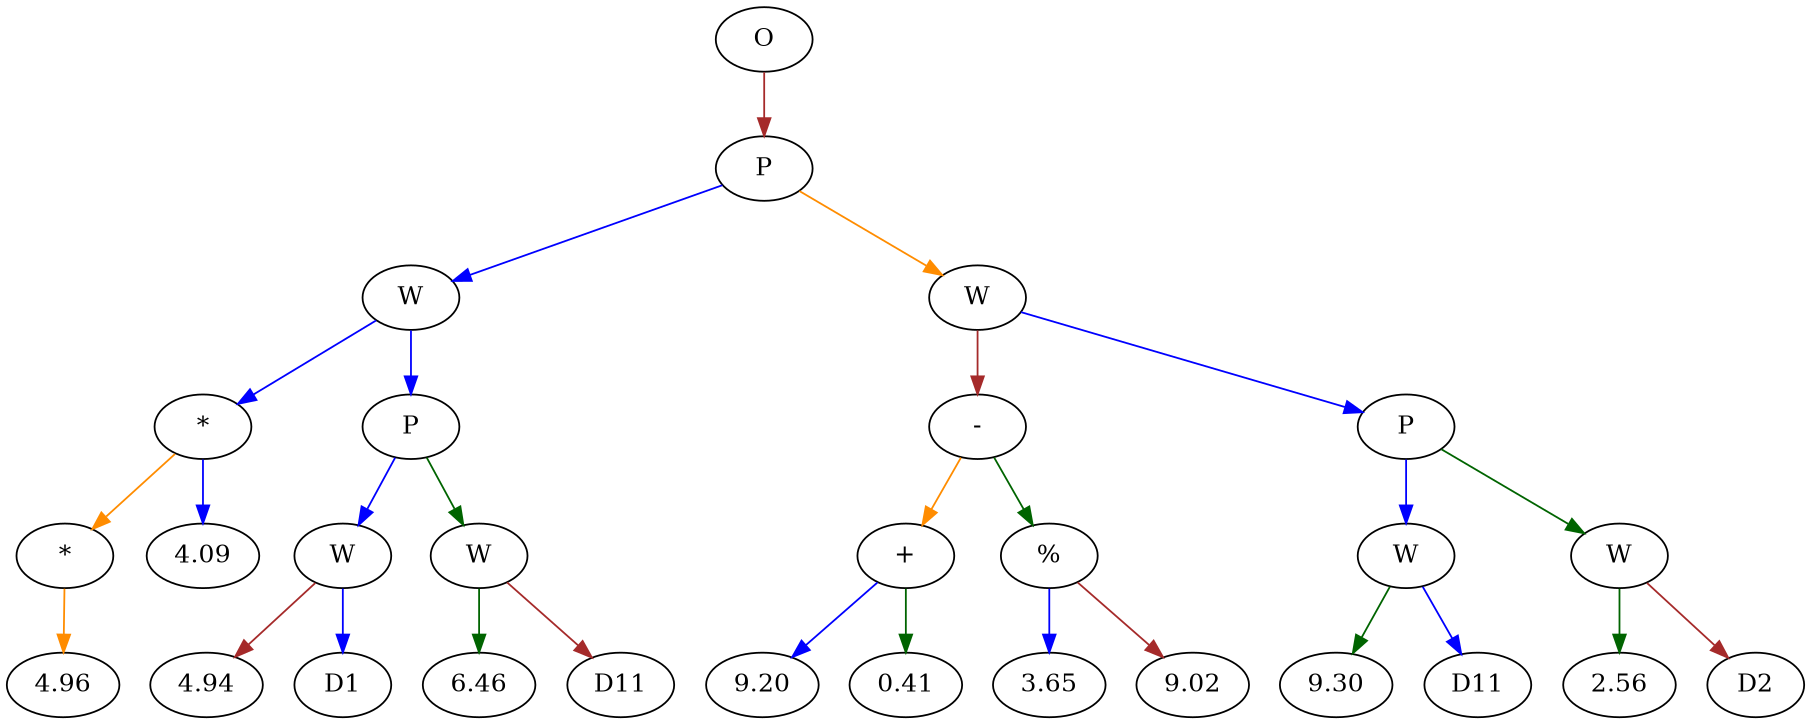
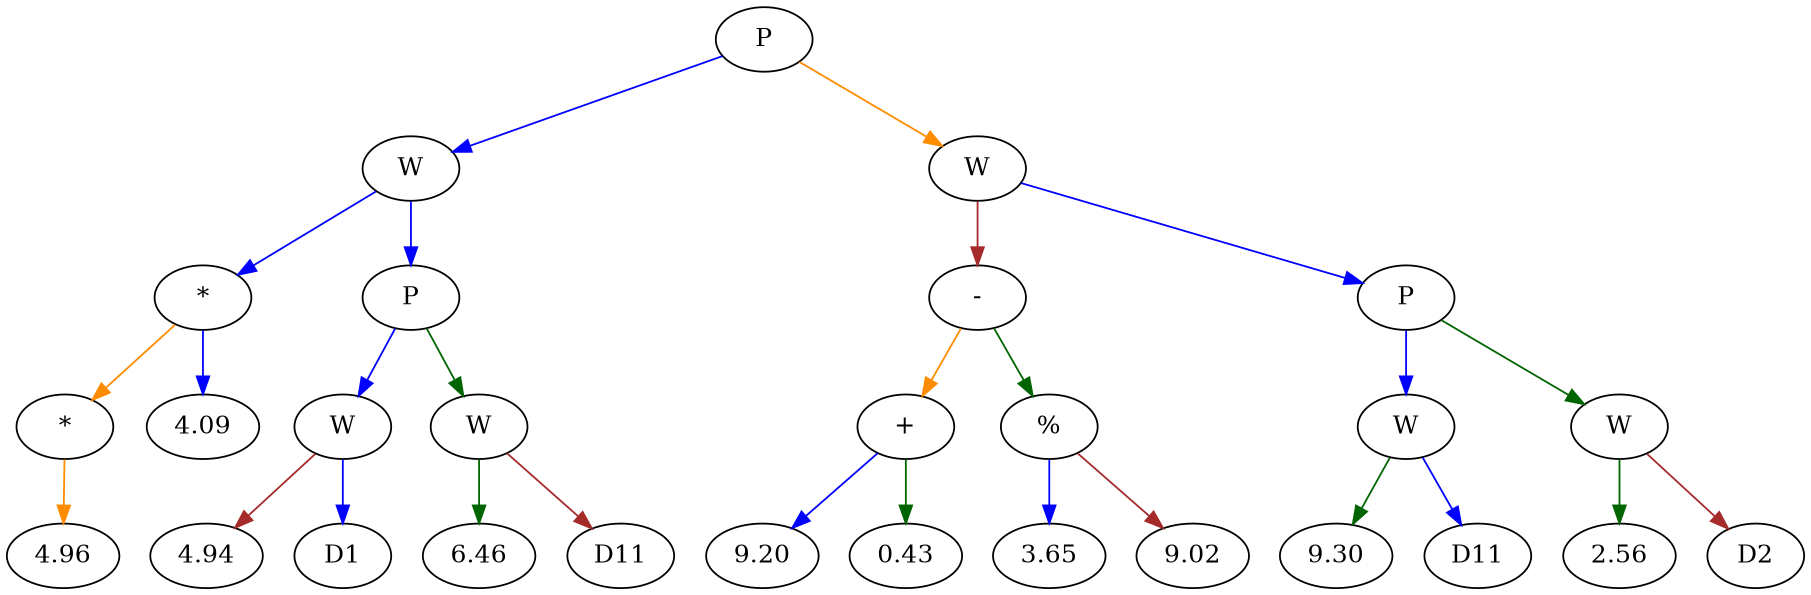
(764, 39) -> none
(906, 685) -> (906, 556)
